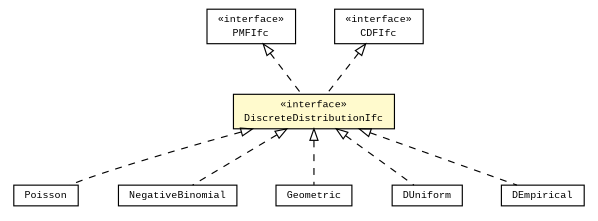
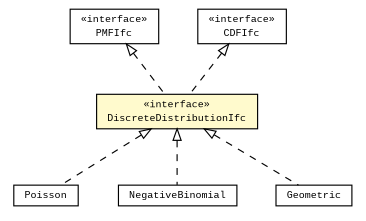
(427, 195) -> none
(543, 195) -> none
